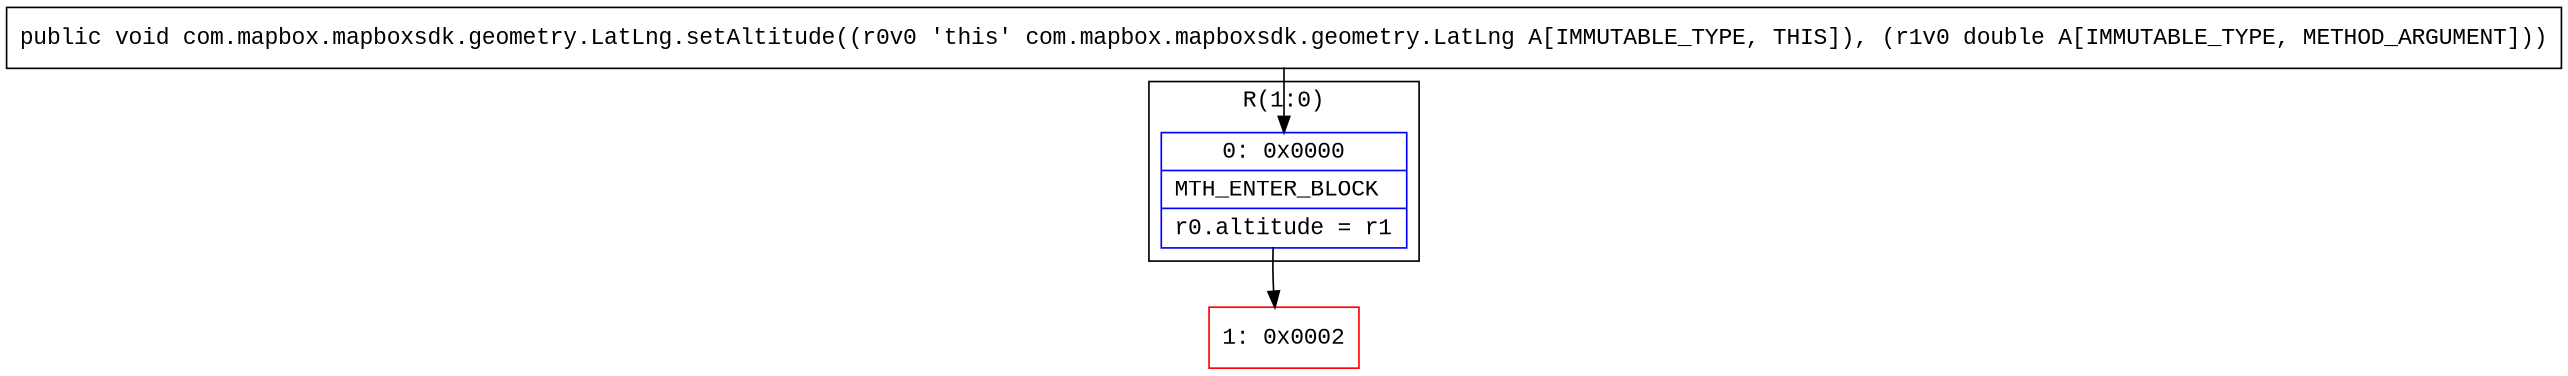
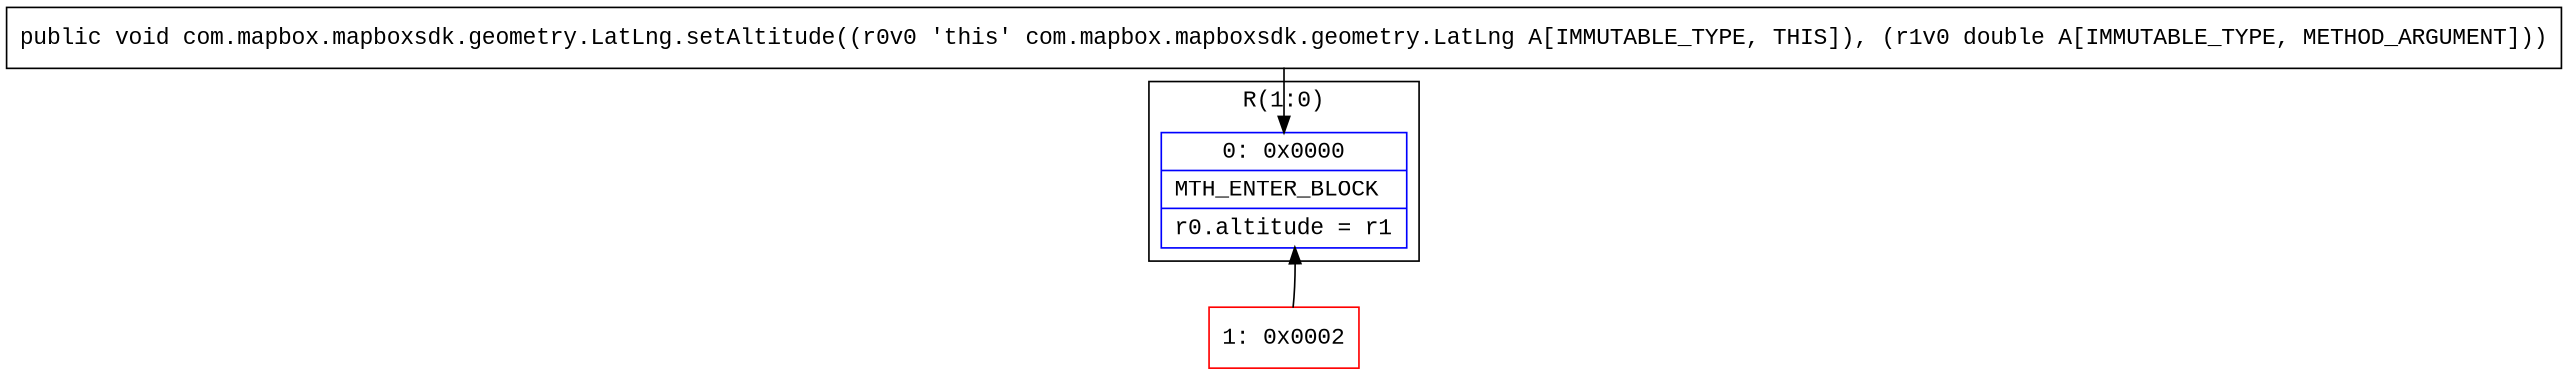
(1273, 271) -> (1295, 286)
